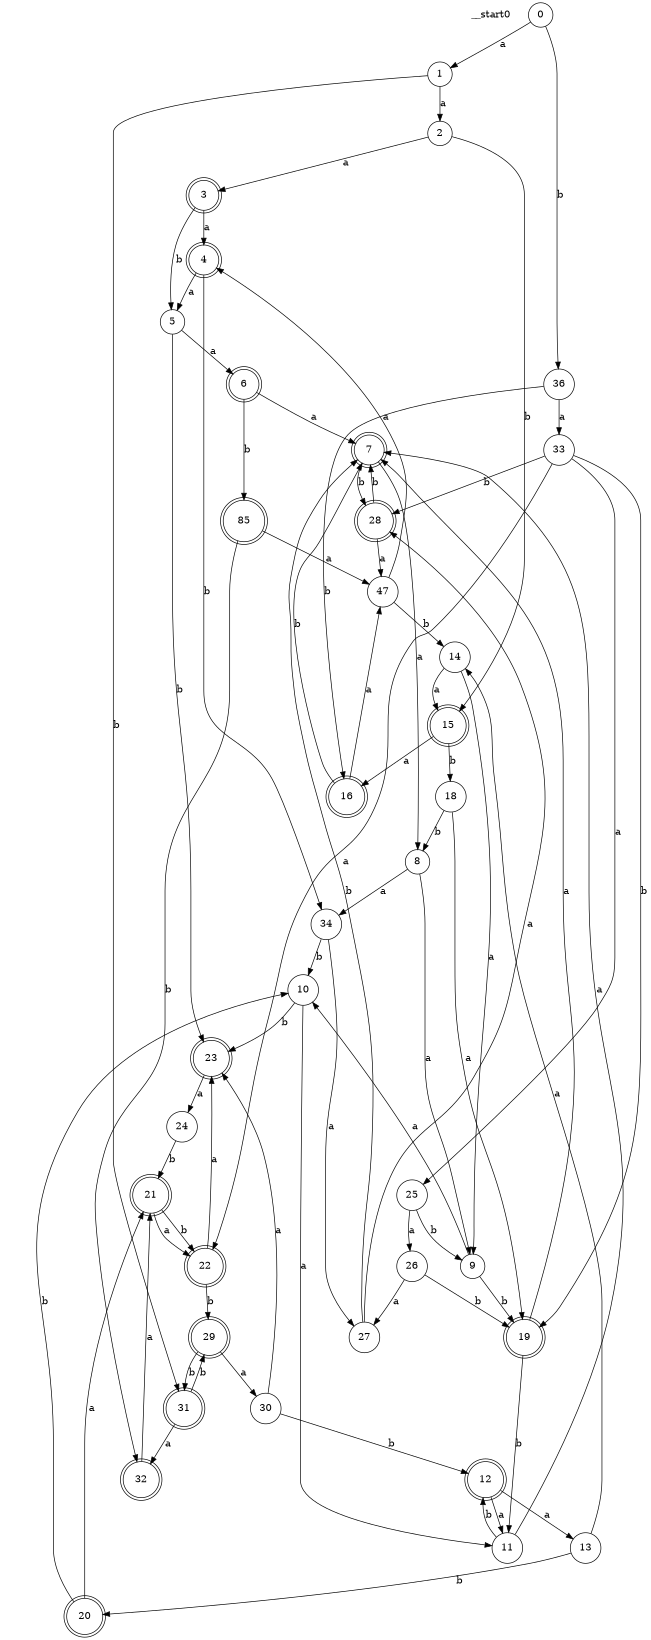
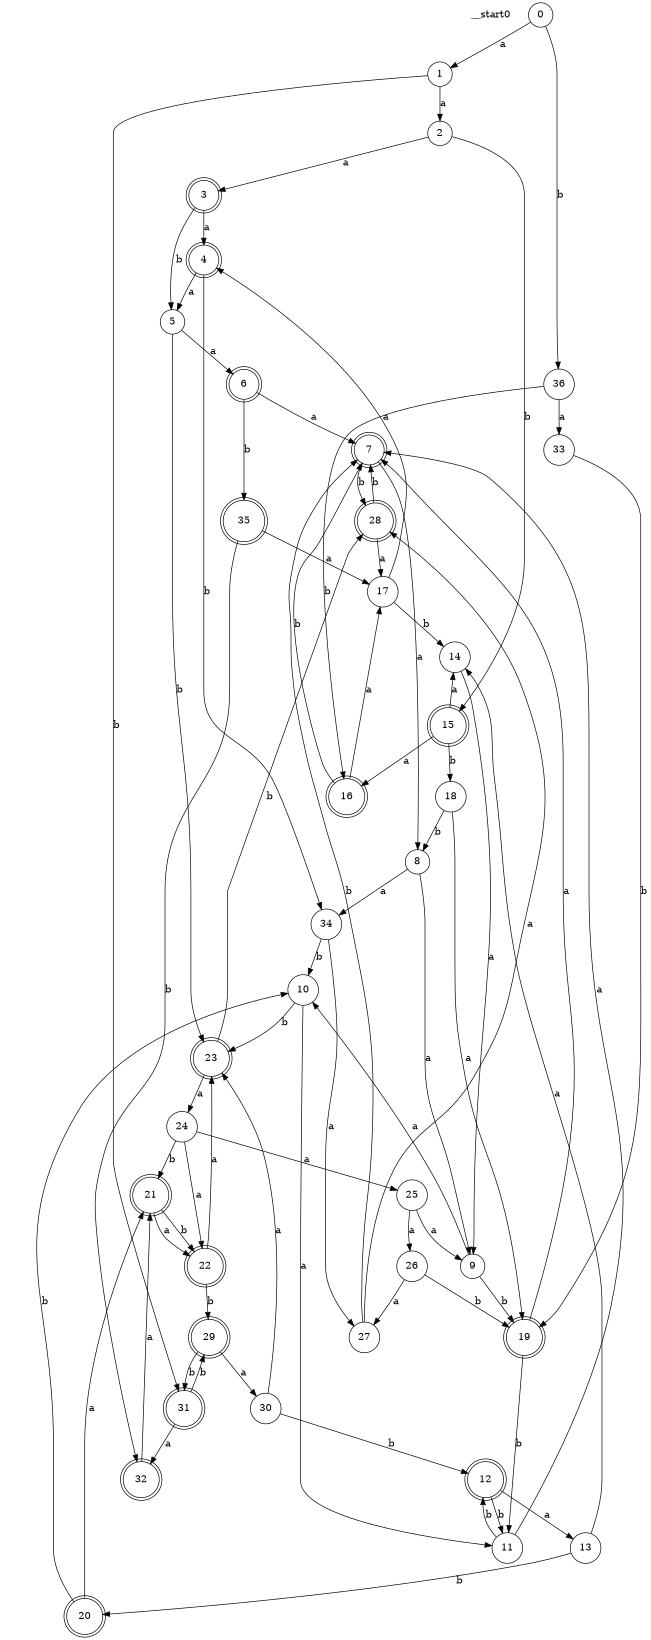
(472, 484) -> (265, 785)
(244, 521) -> (244, 521)
(383, 592) -> (383, 592)
(434, 685) -> (451, 694)
(356, 838) -> (193, 1192)
(615, 848) -> (294, 1160)
(434, 1231) -> (434, 1231)
(501, 1515) -> (501, 1515)
